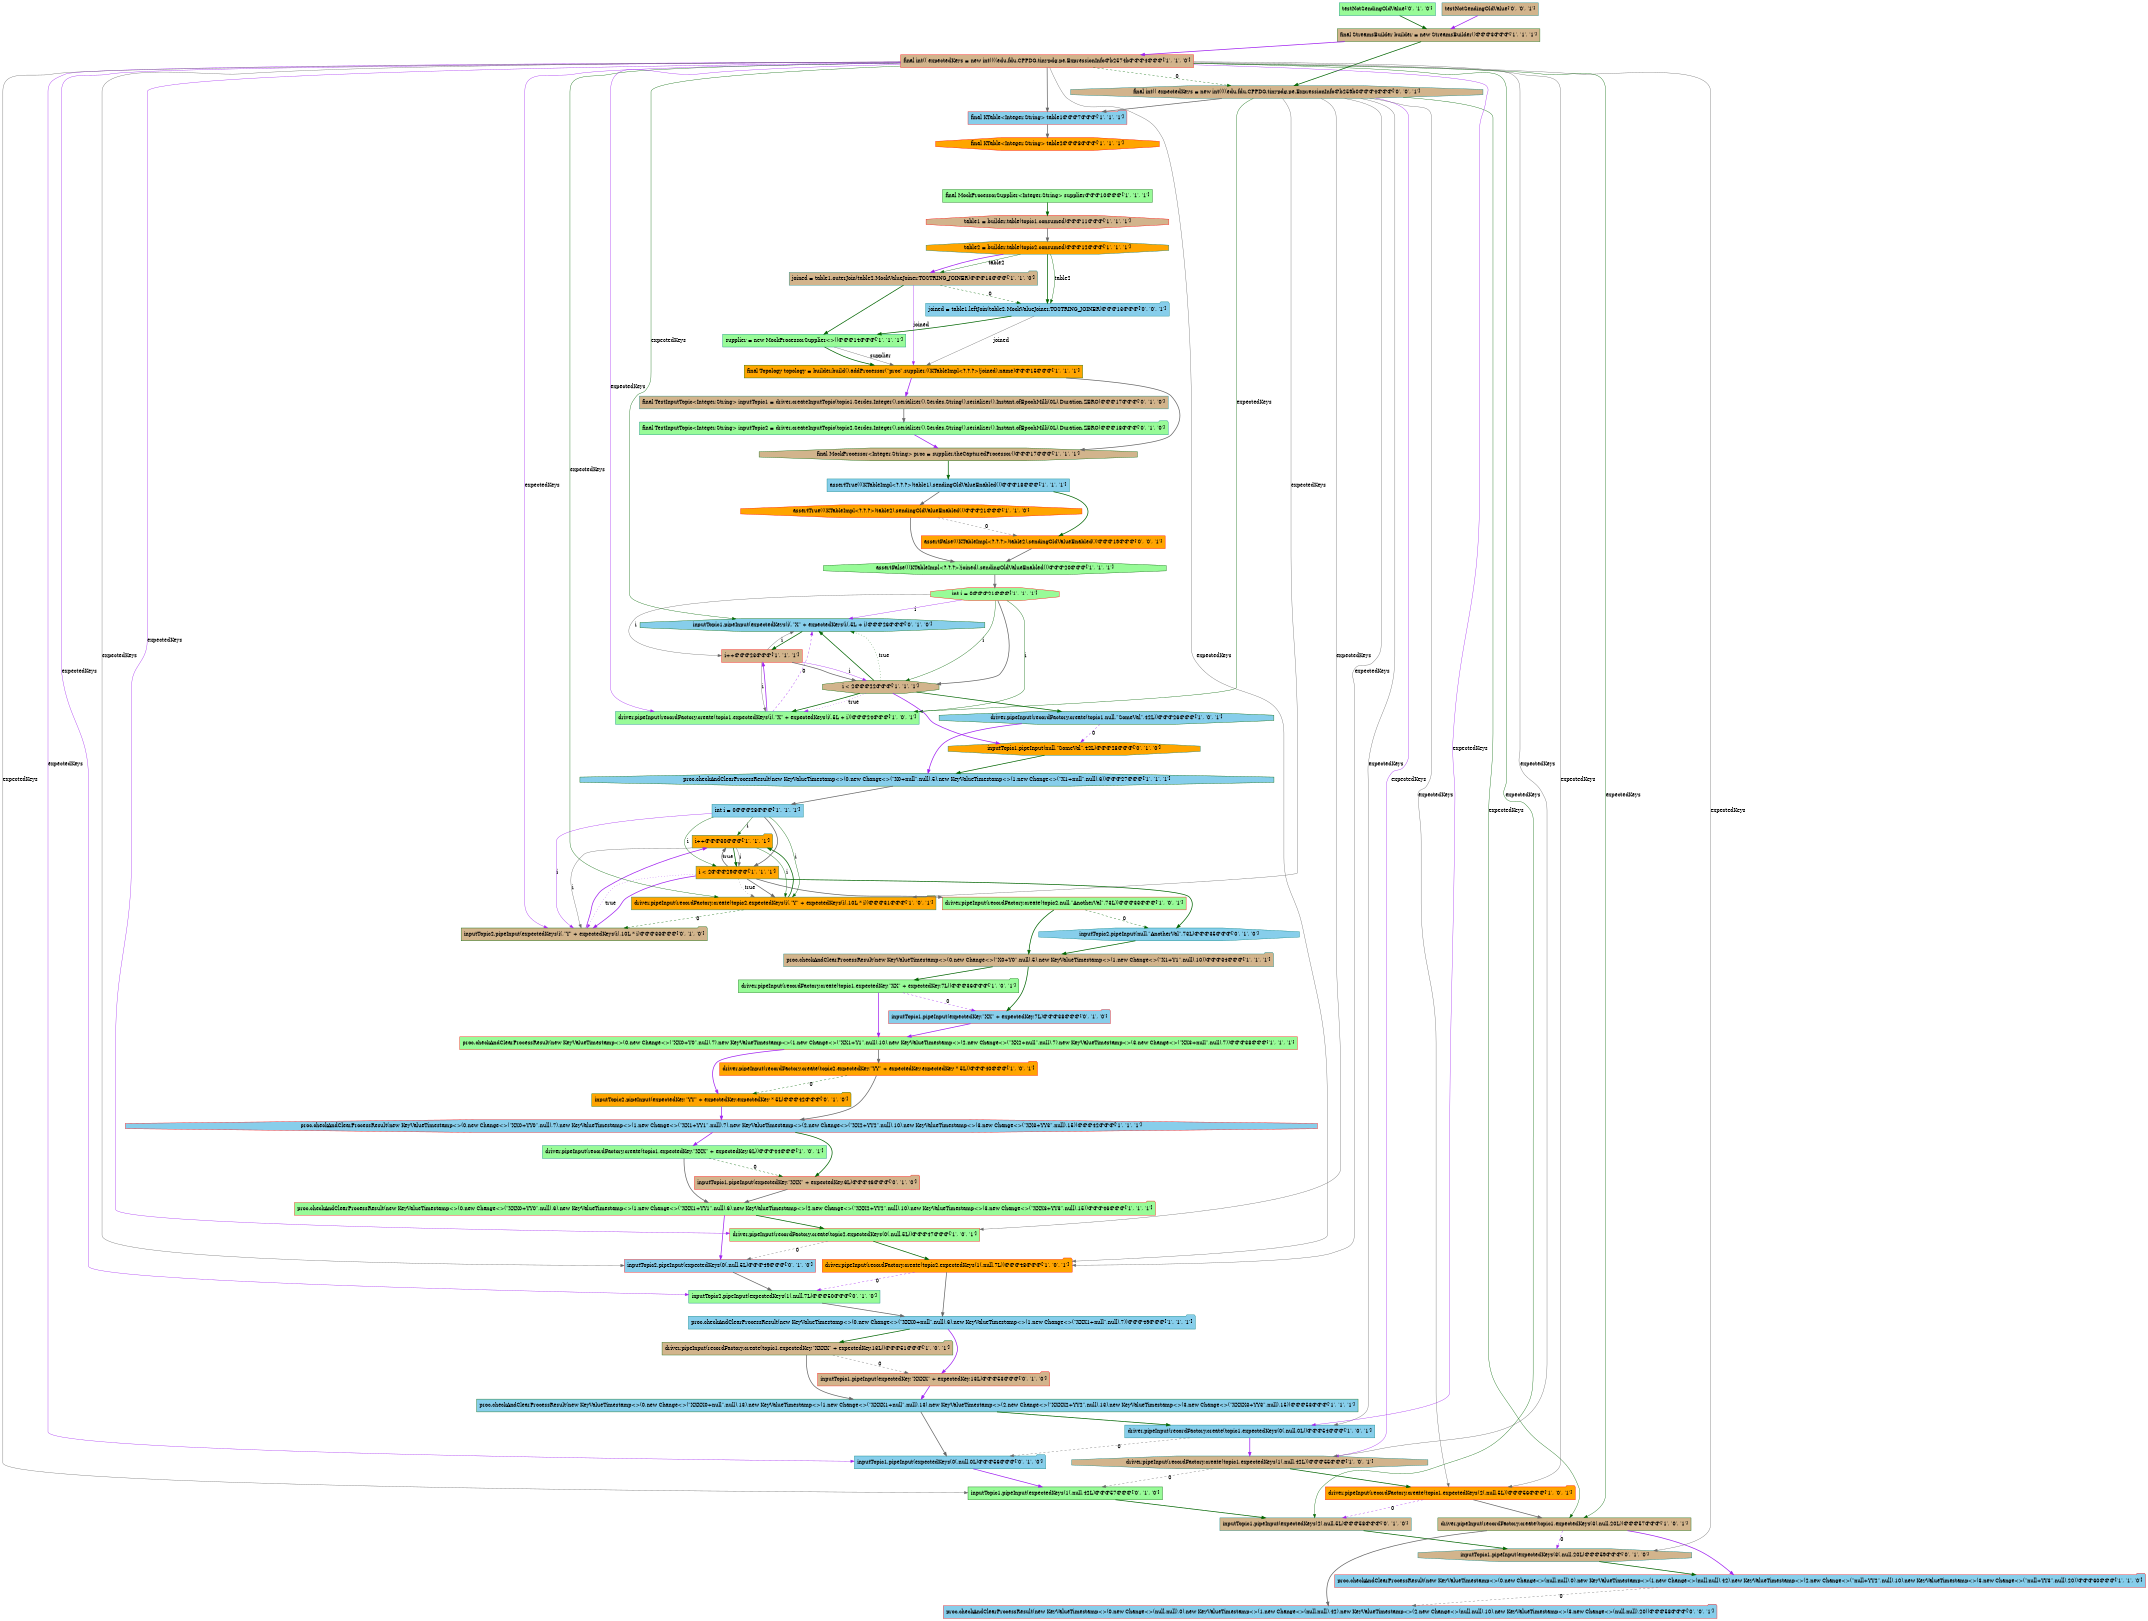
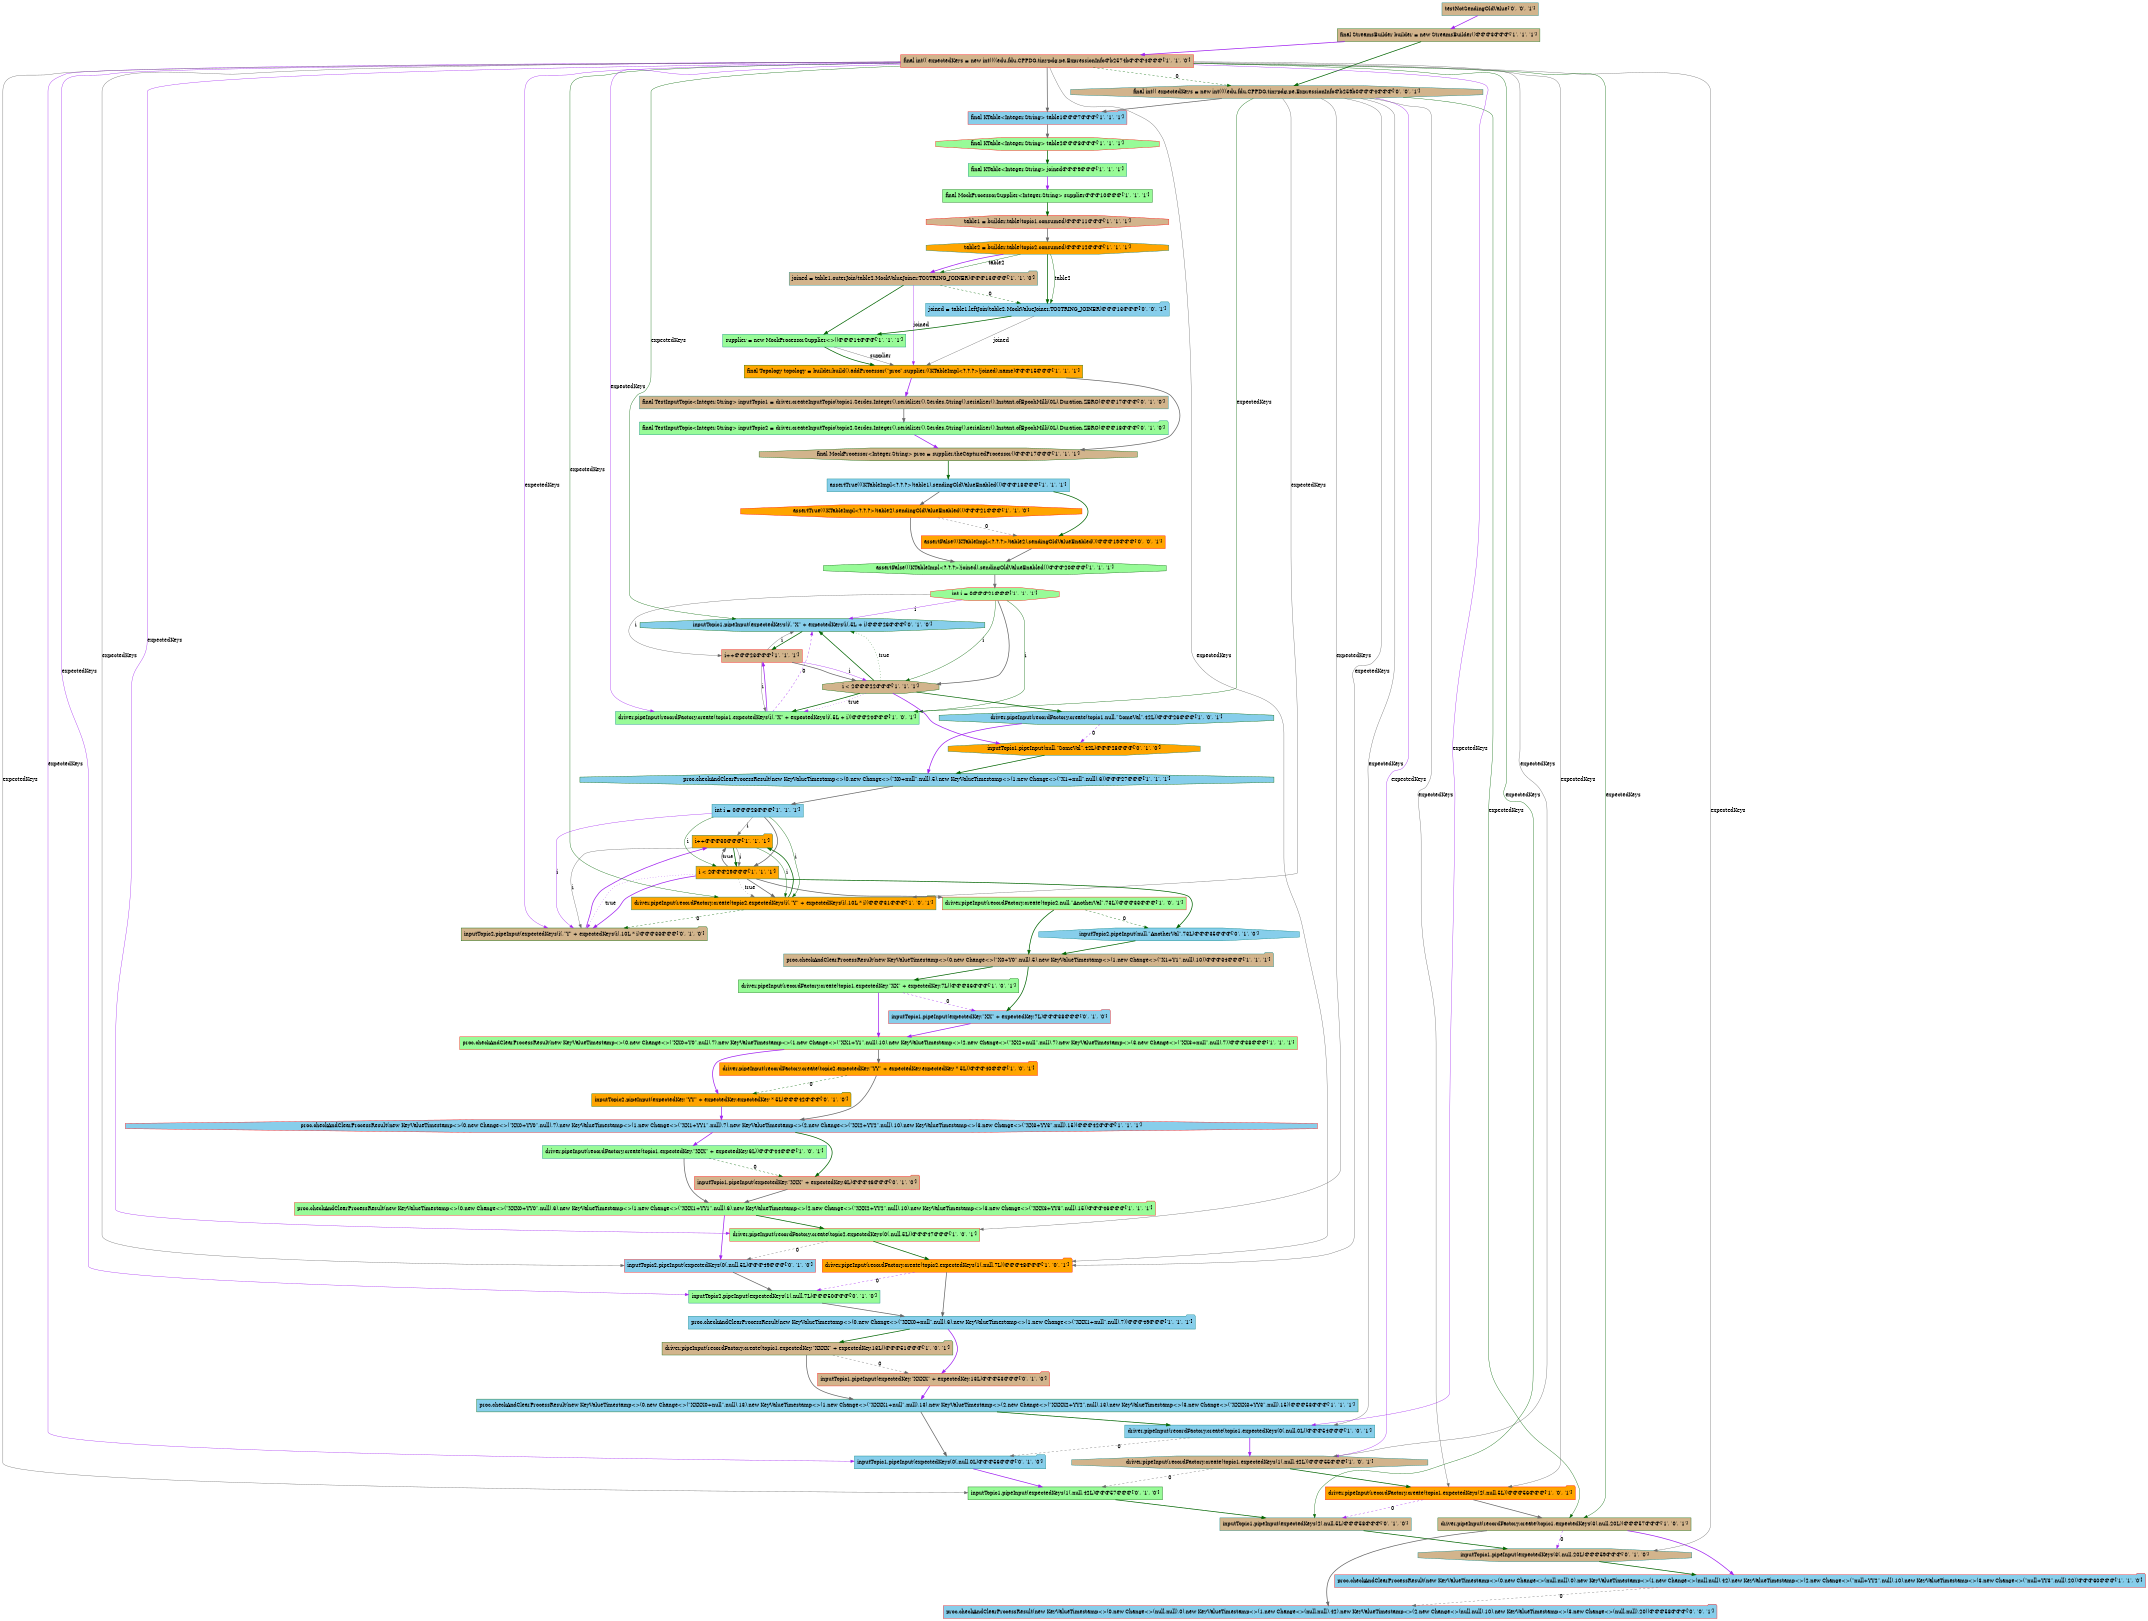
(1387, 9) -> none
(1047, 144) -> (1047, 144)
none -> (1047, 170)
(746, 825) -> (746, 825)
